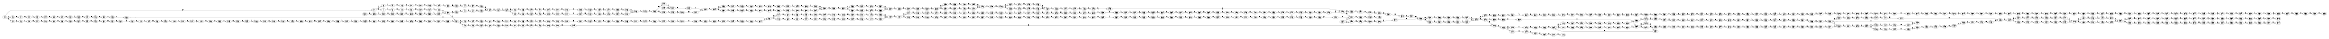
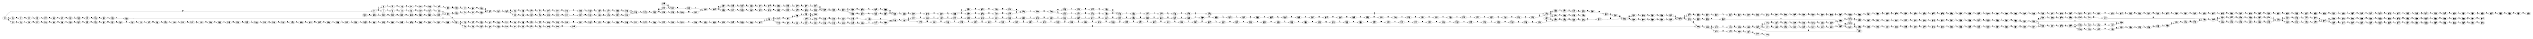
(820, 15) -> (810, 17)
(1343, 17) -> (1547, 22)
